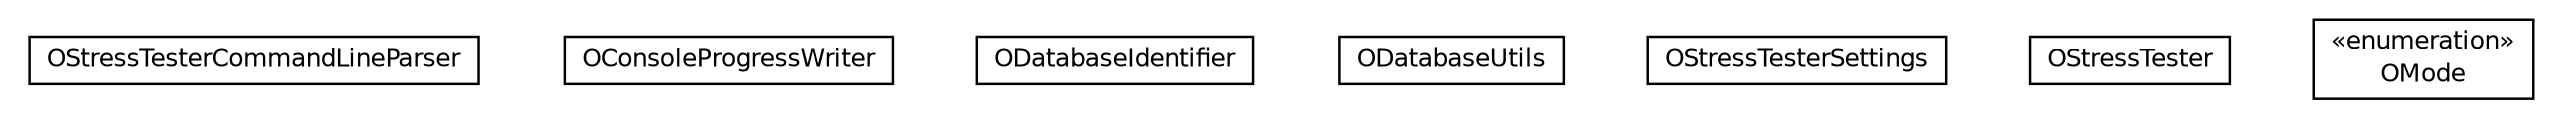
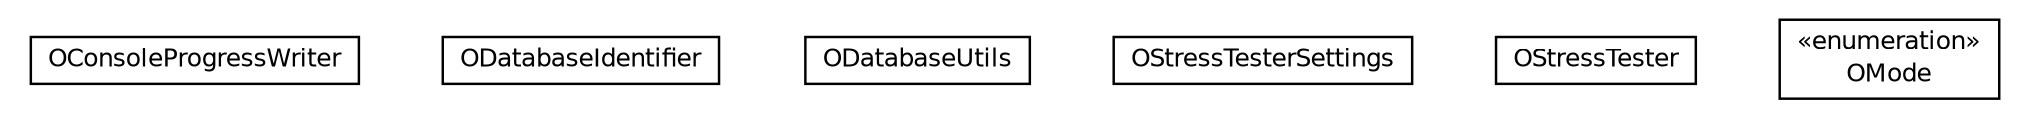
(254, 59) -> none
